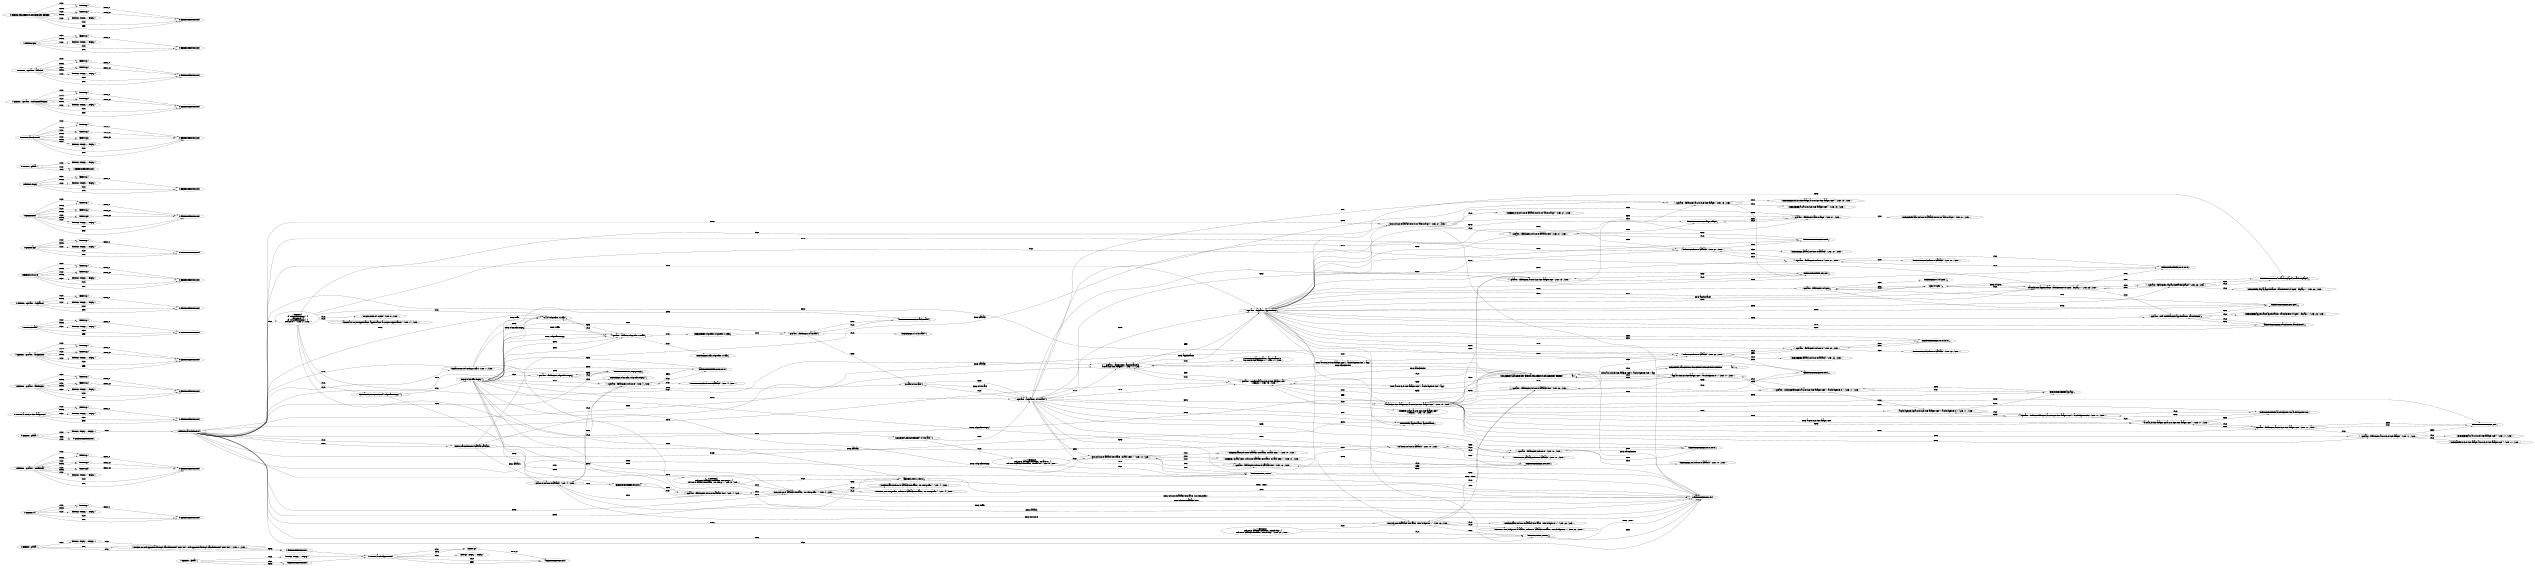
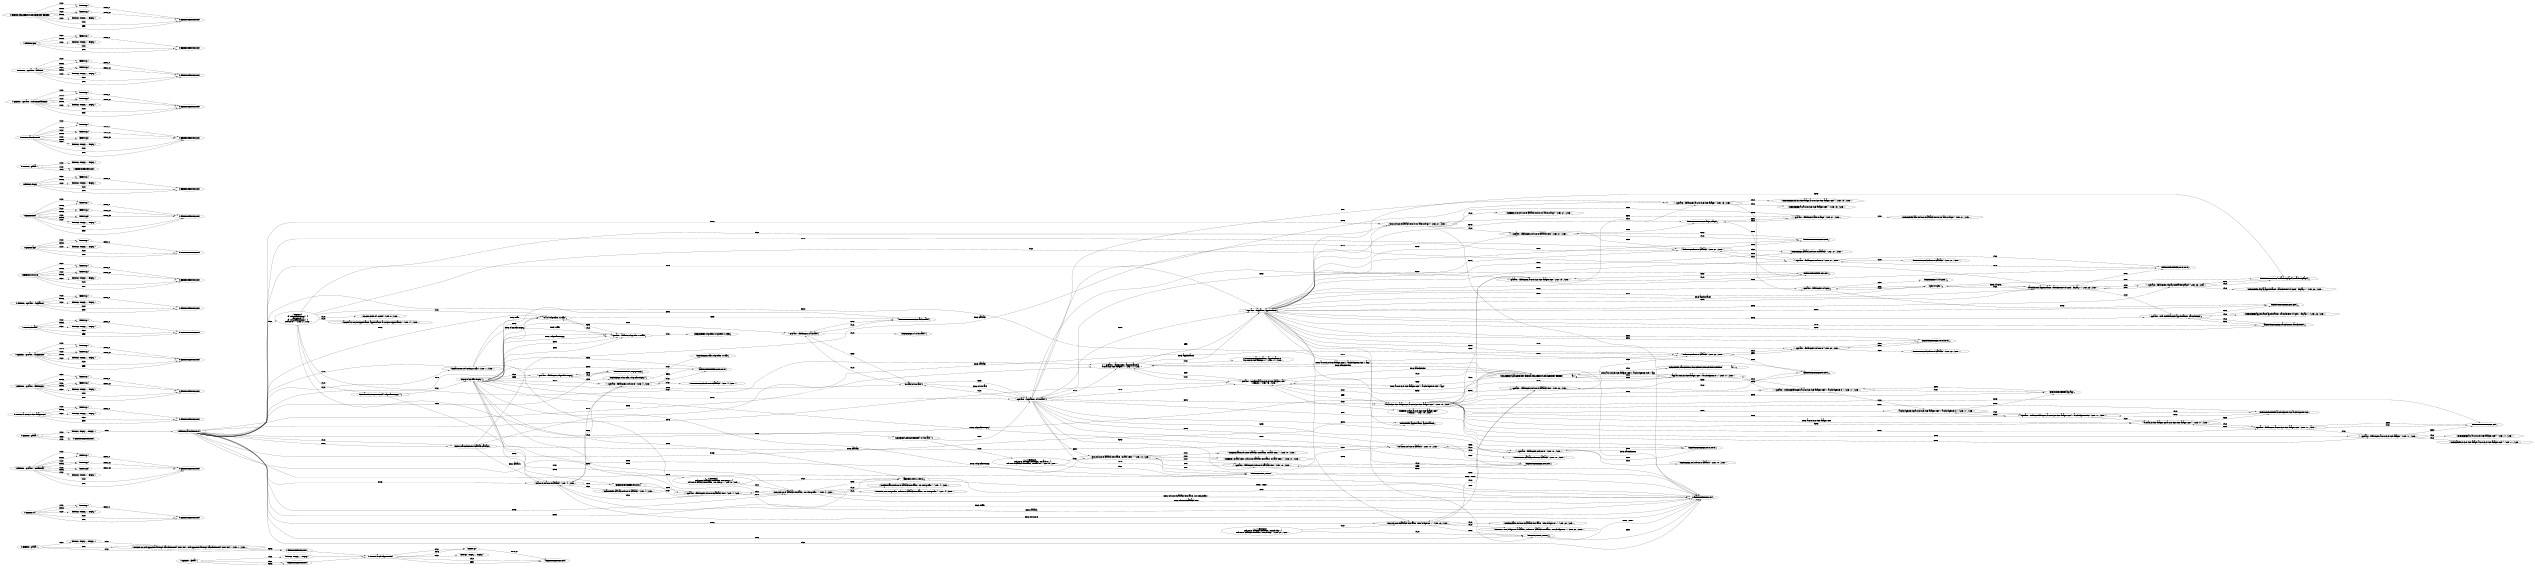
(1520, 230) -> (1525, 264)
(2052, 297) -> (1756, 263)
none -> (732, 318)
(759, 334) -> (850, 370)
(670, 346) -> (674, 366)
(1343, 354) -> (1343, 354)
(1816, 358) -> none
(547, 372) -> (513, 378)
(588, 408) -> (588, 408)
(1219, 414) -> (1215, 431)
none -> (351, 483)
none -> (628, 491)
